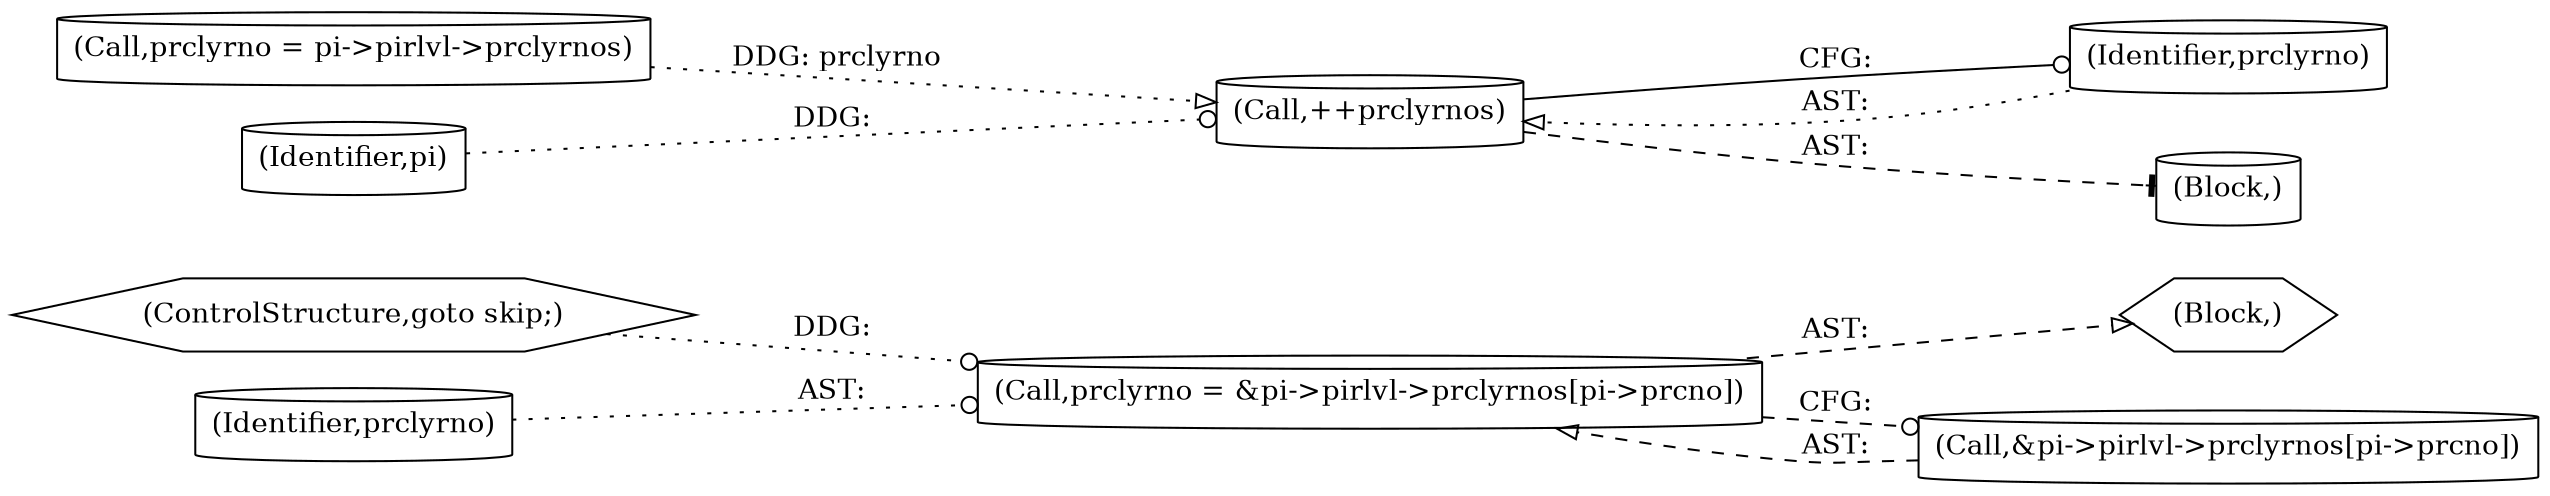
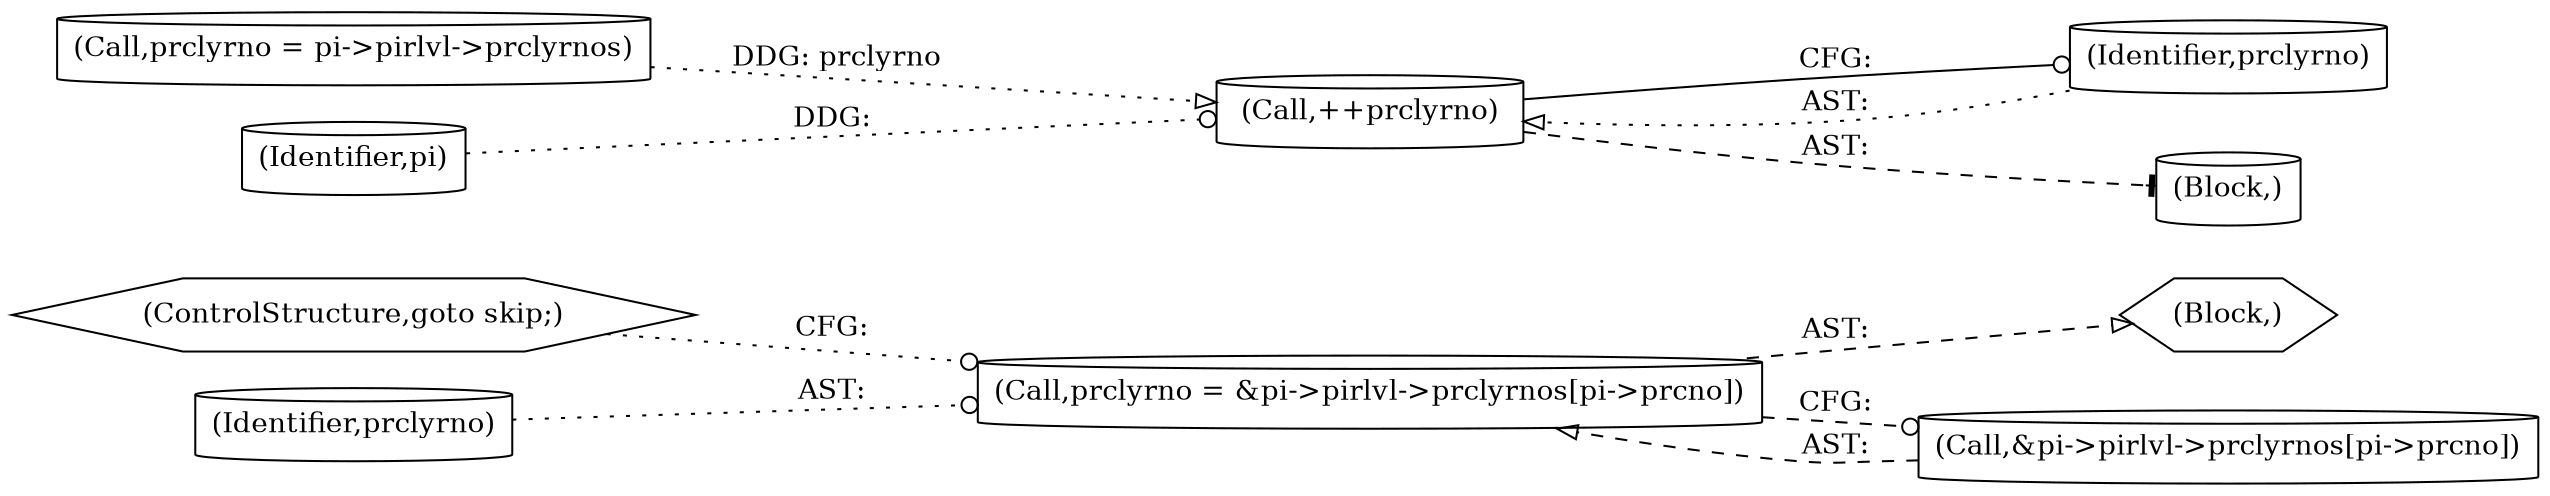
(1370, 112) -> (1370, 112)
(837, 328) -> (837, 328)
